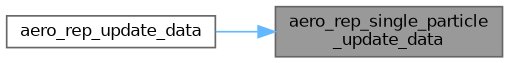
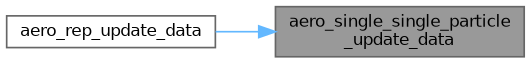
(389, 32) -> (400, 32)
